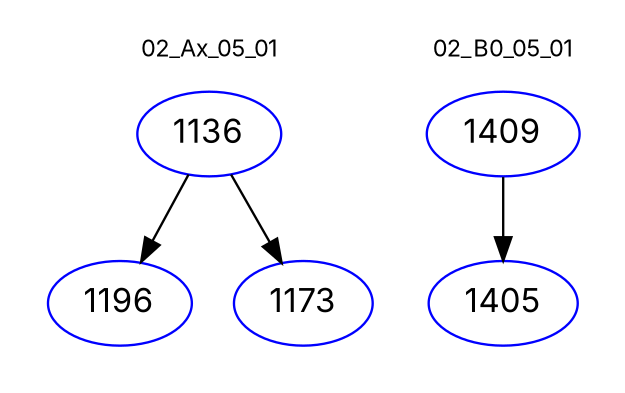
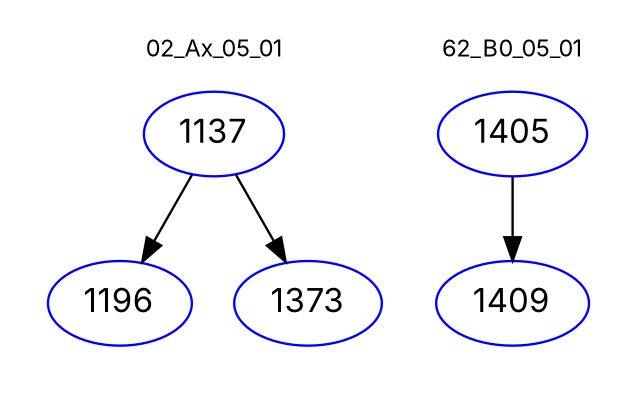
(503, 51) -> (513, 51)
(209, 134) -> (214, 134)
(503, 207) -> (513, 207)
(303, 303) -> (308, 303)
